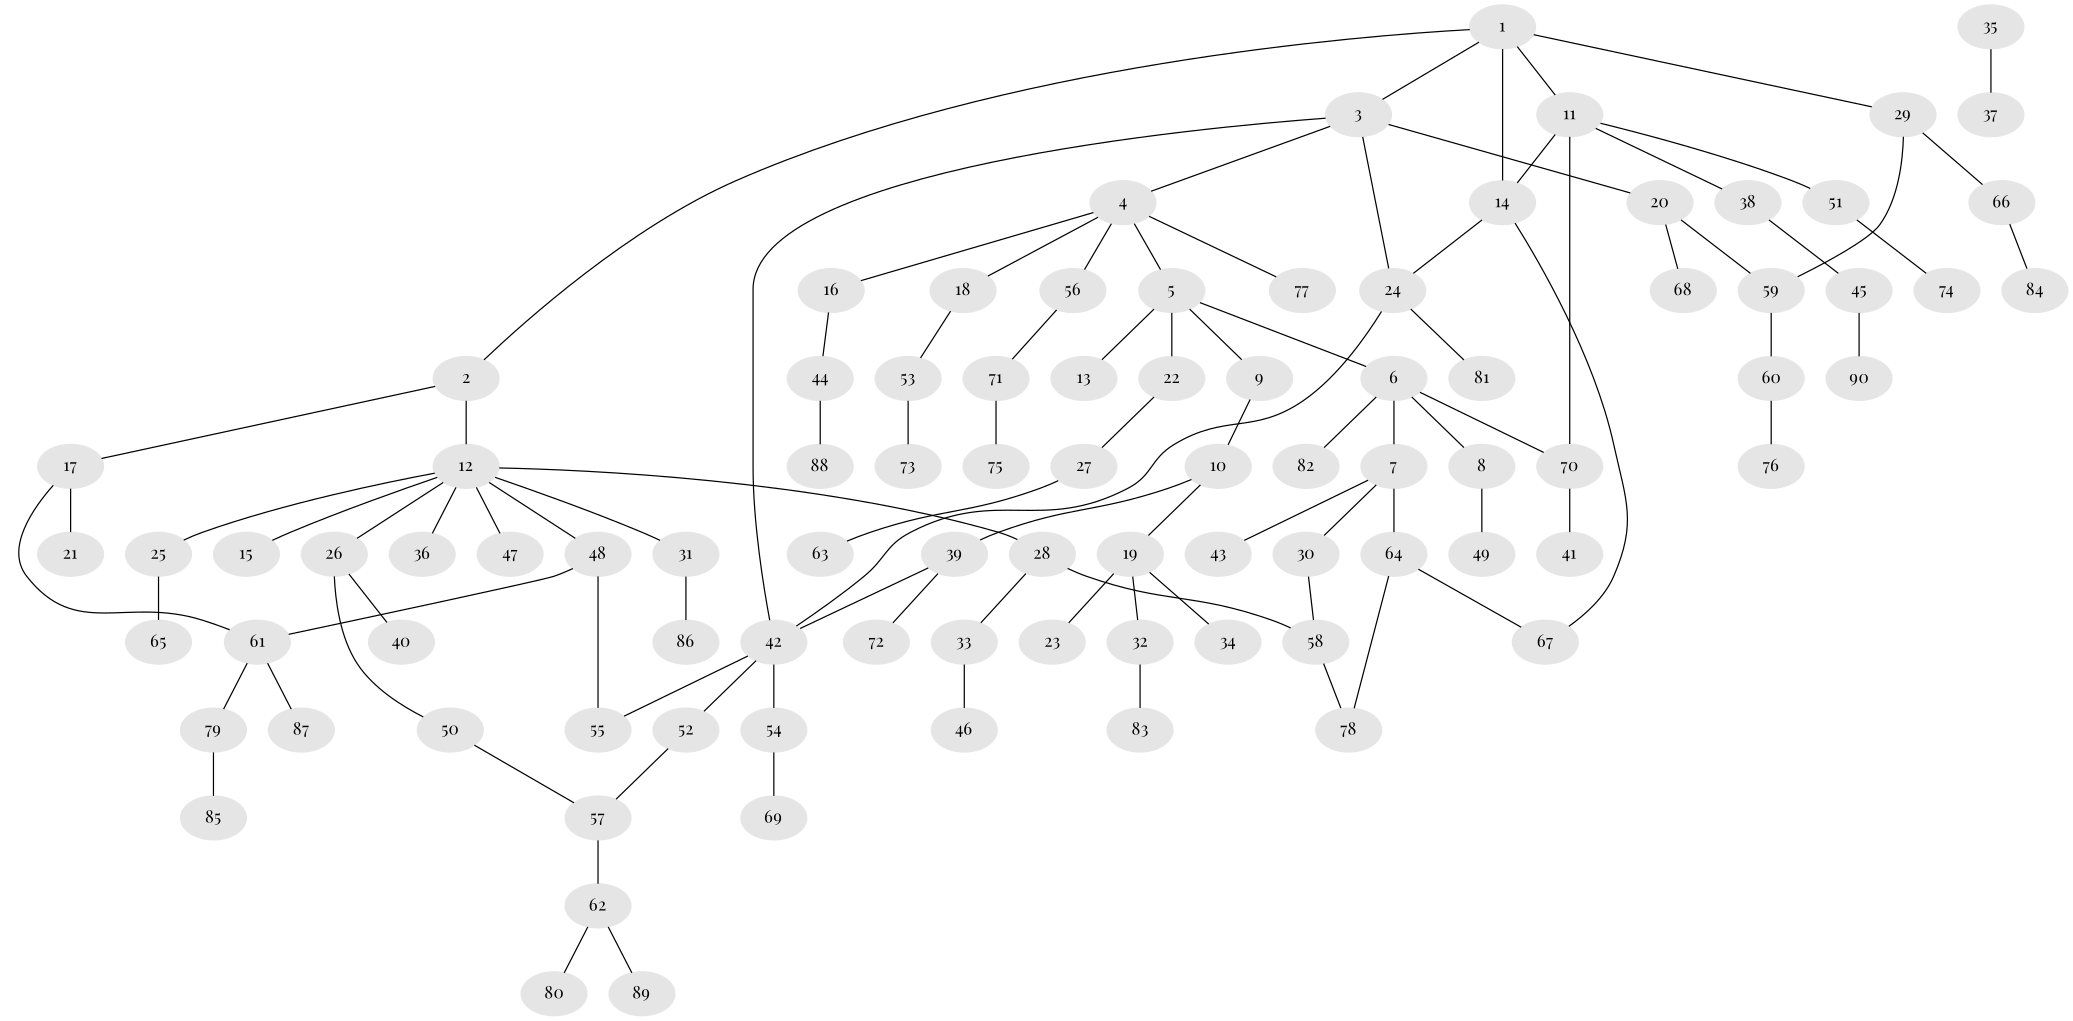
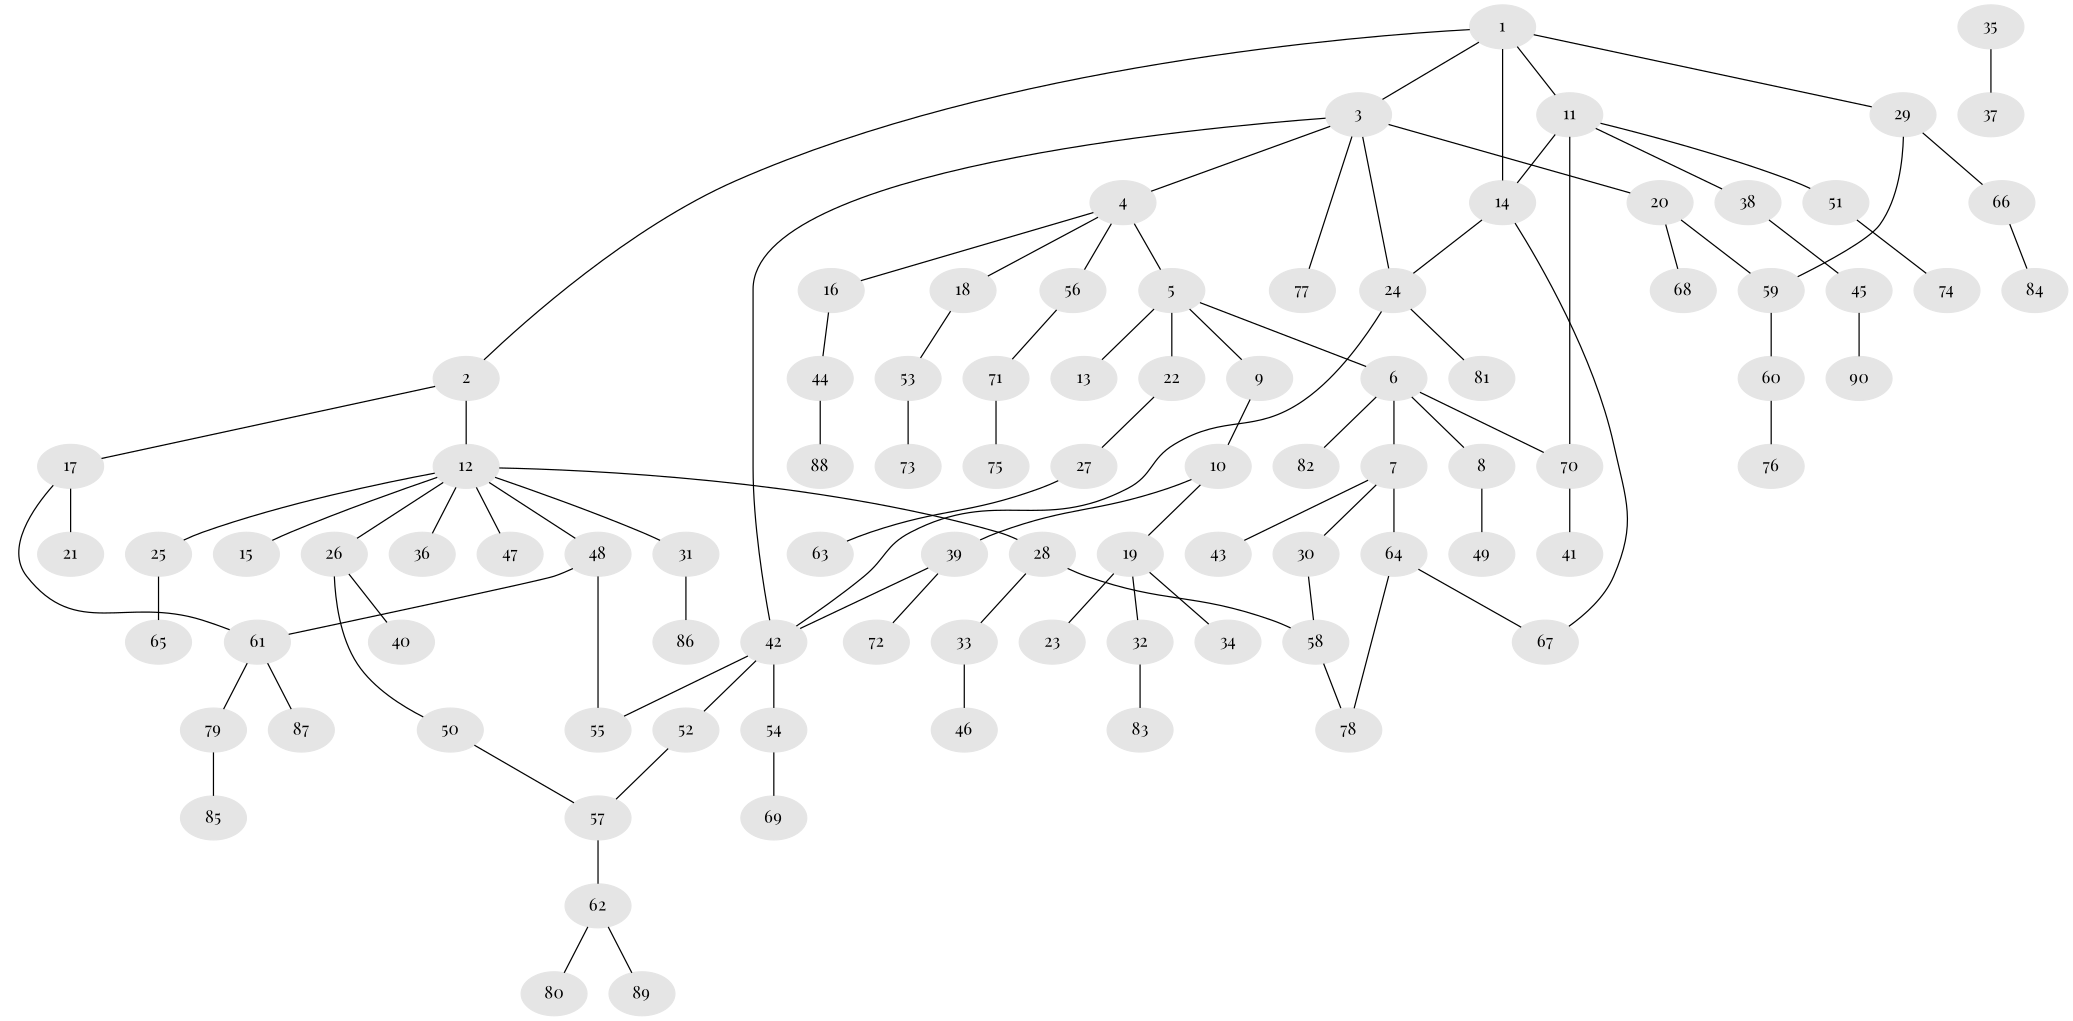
(1213, 247) -> (1330, 203)
